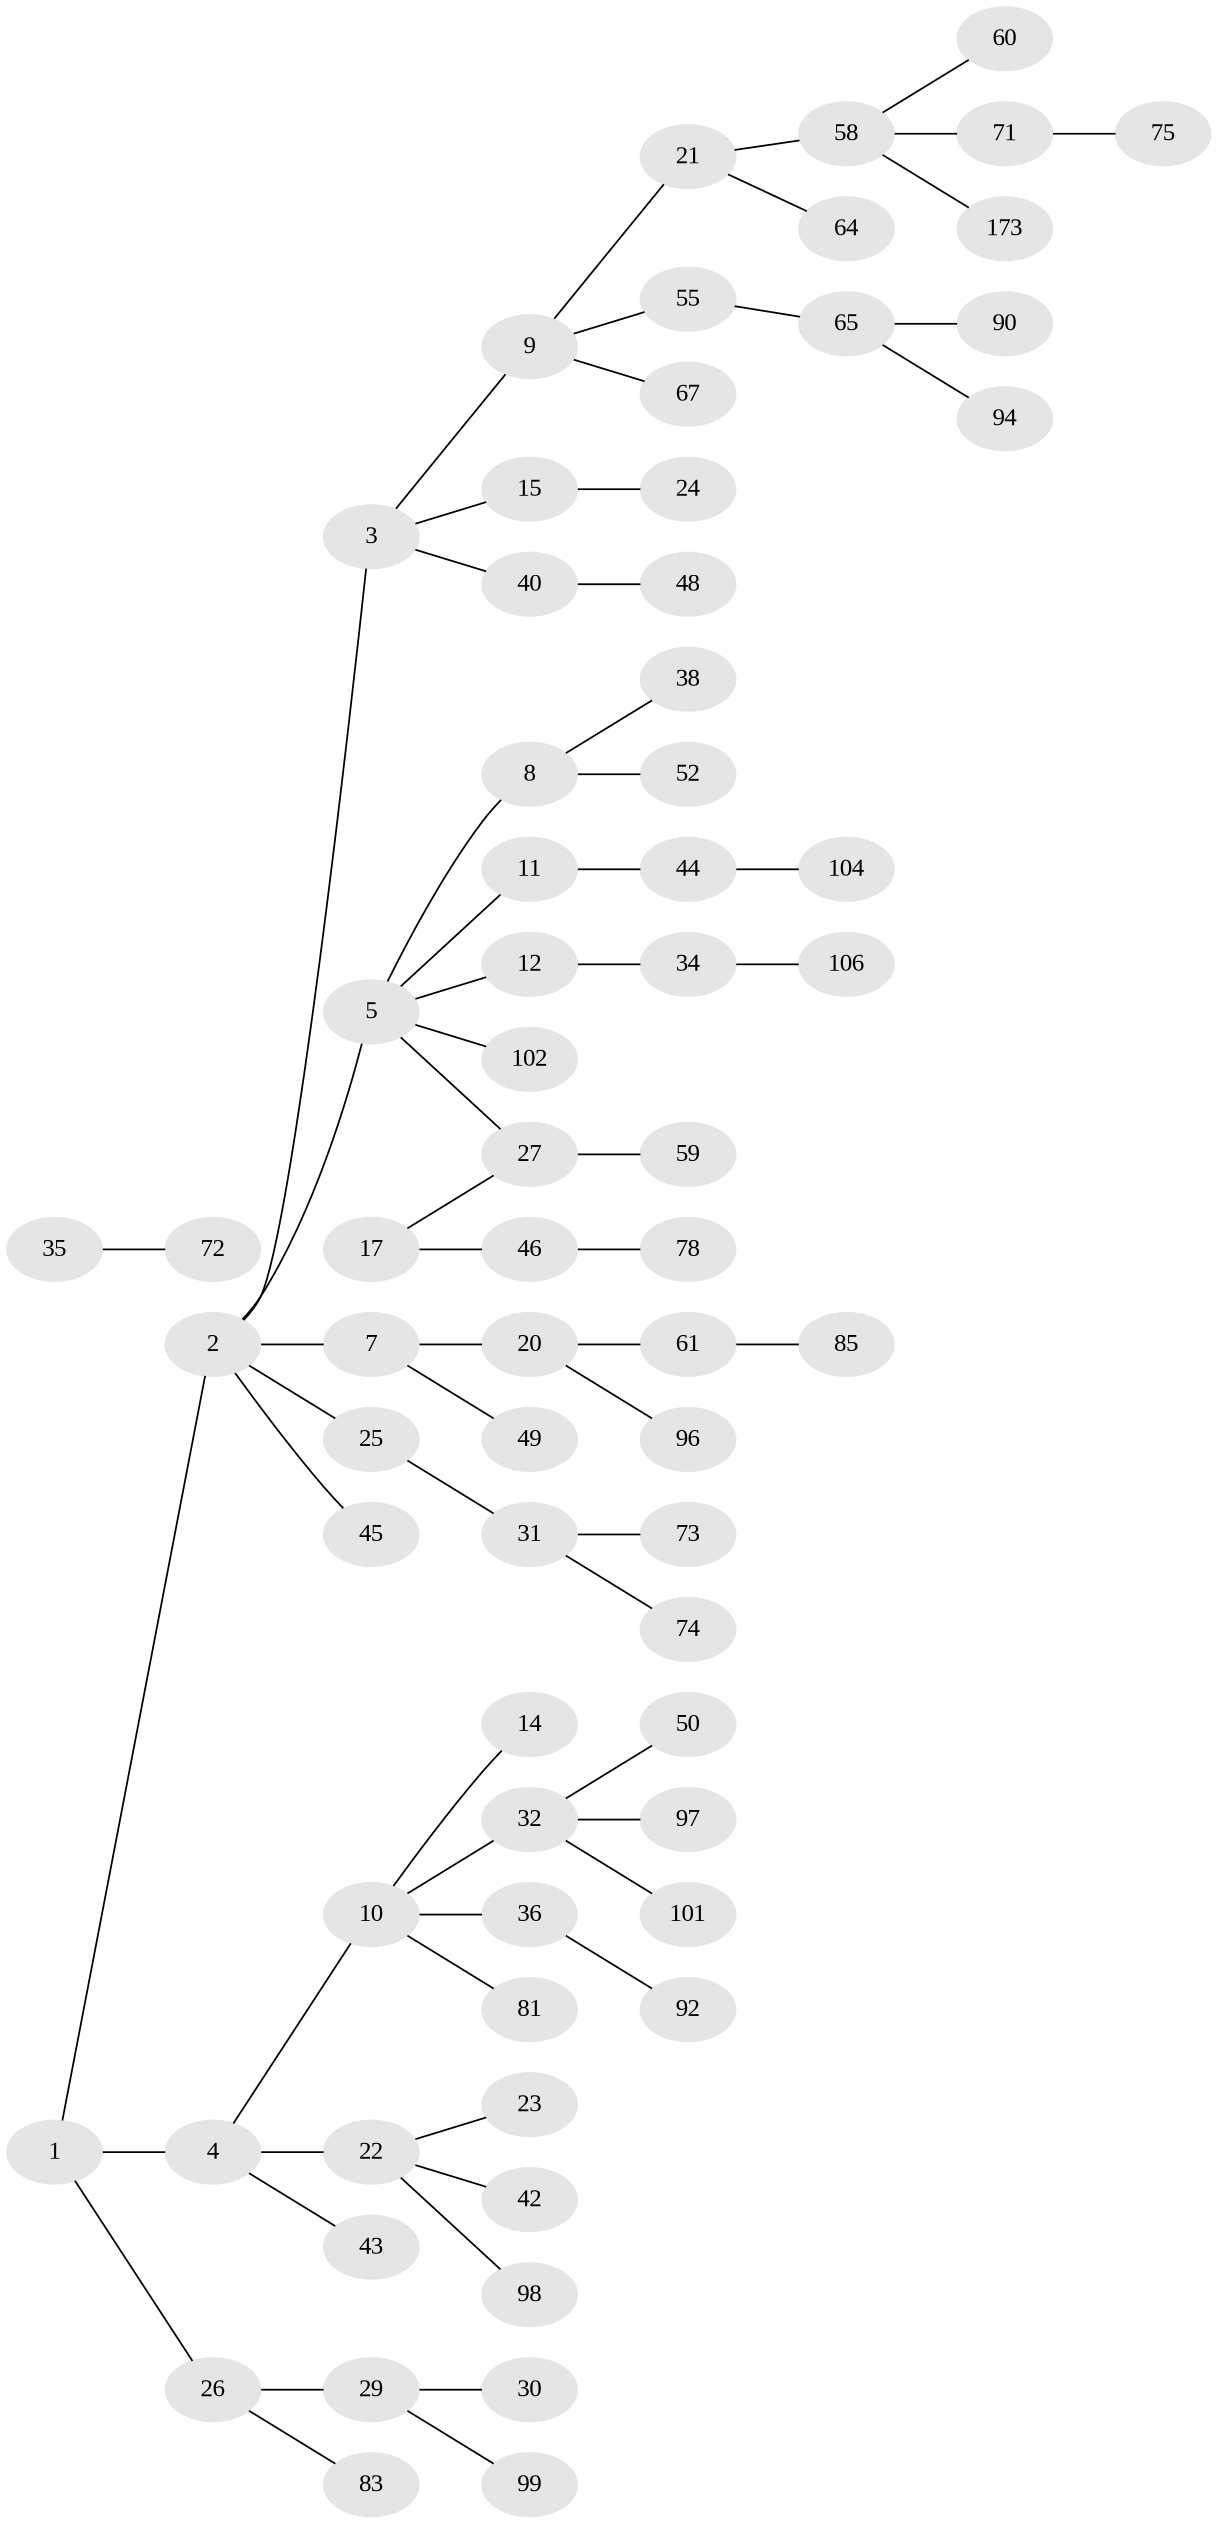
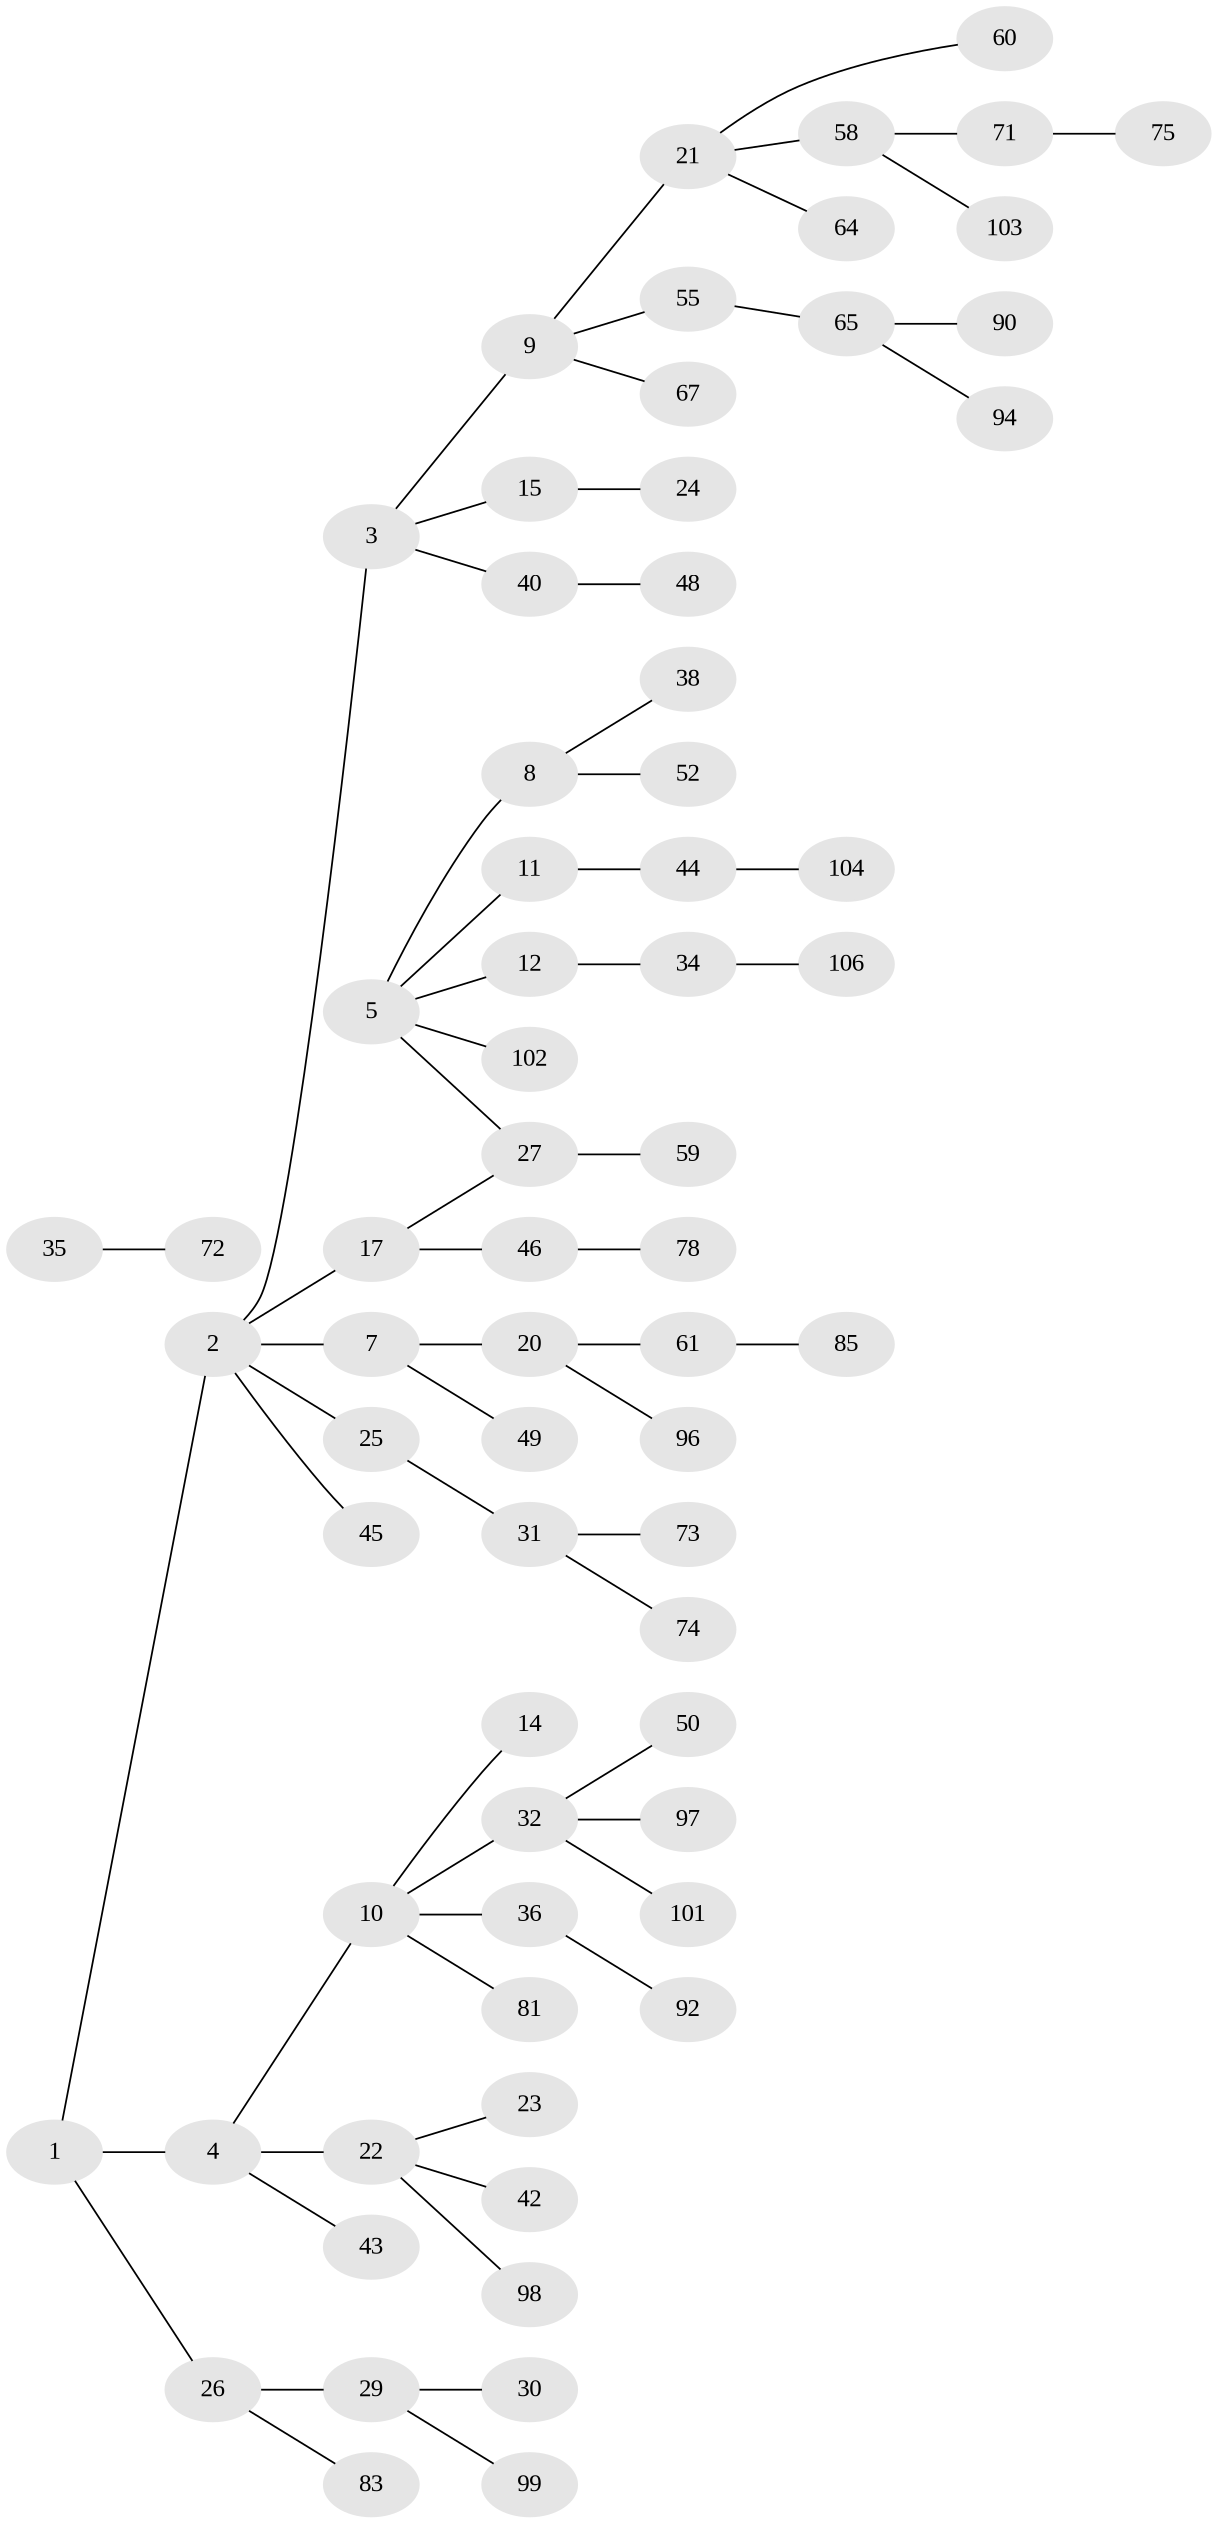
(926, 86) -> (833, 74)
(1005, 229) -> (1005, 229)
(315, 1187) -> (292, 1297)
